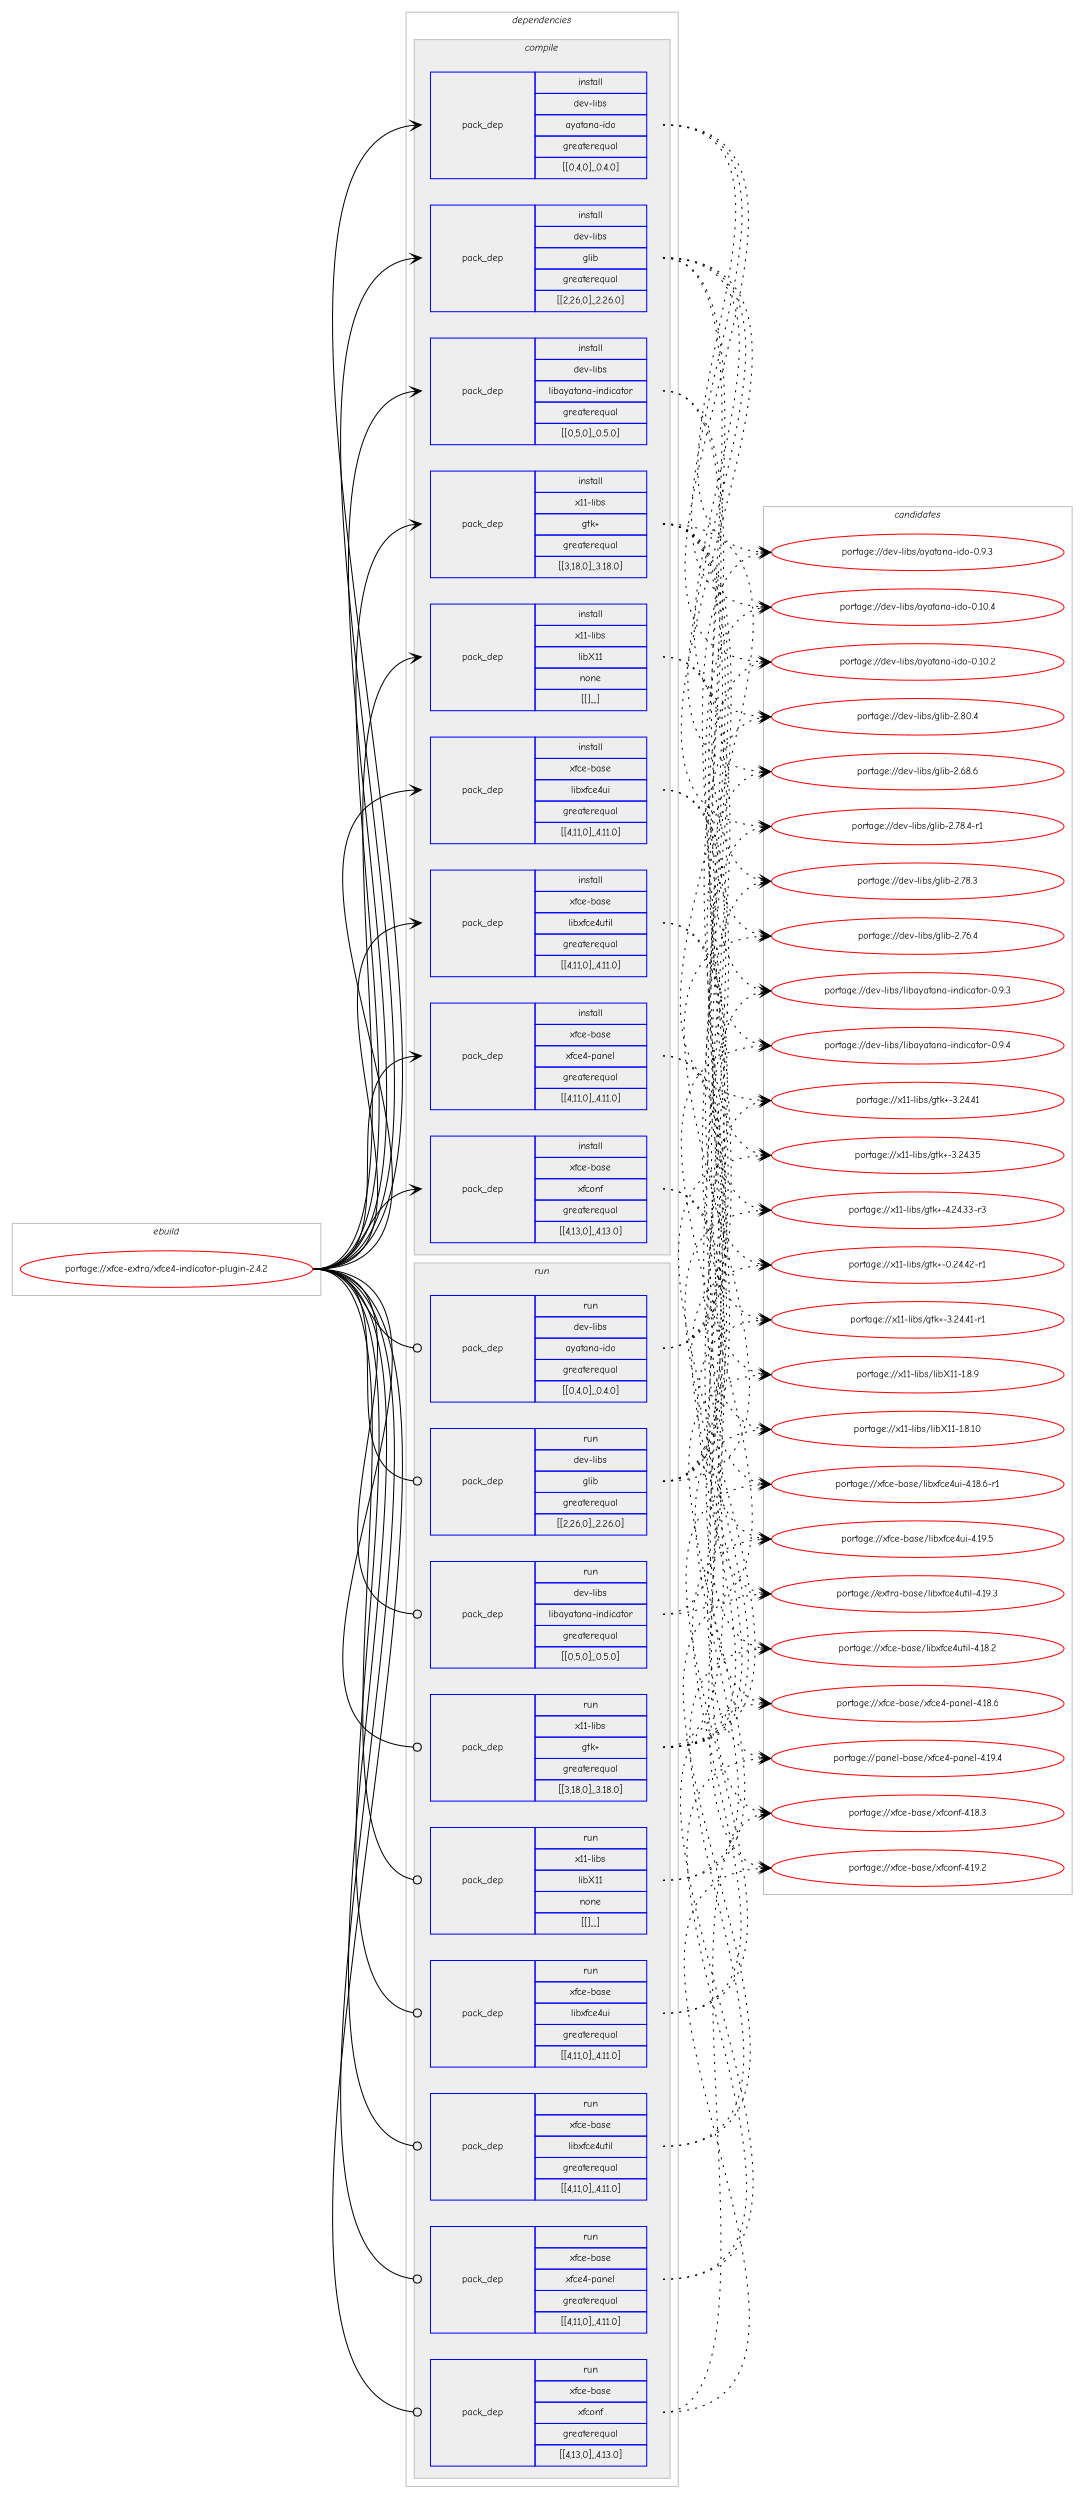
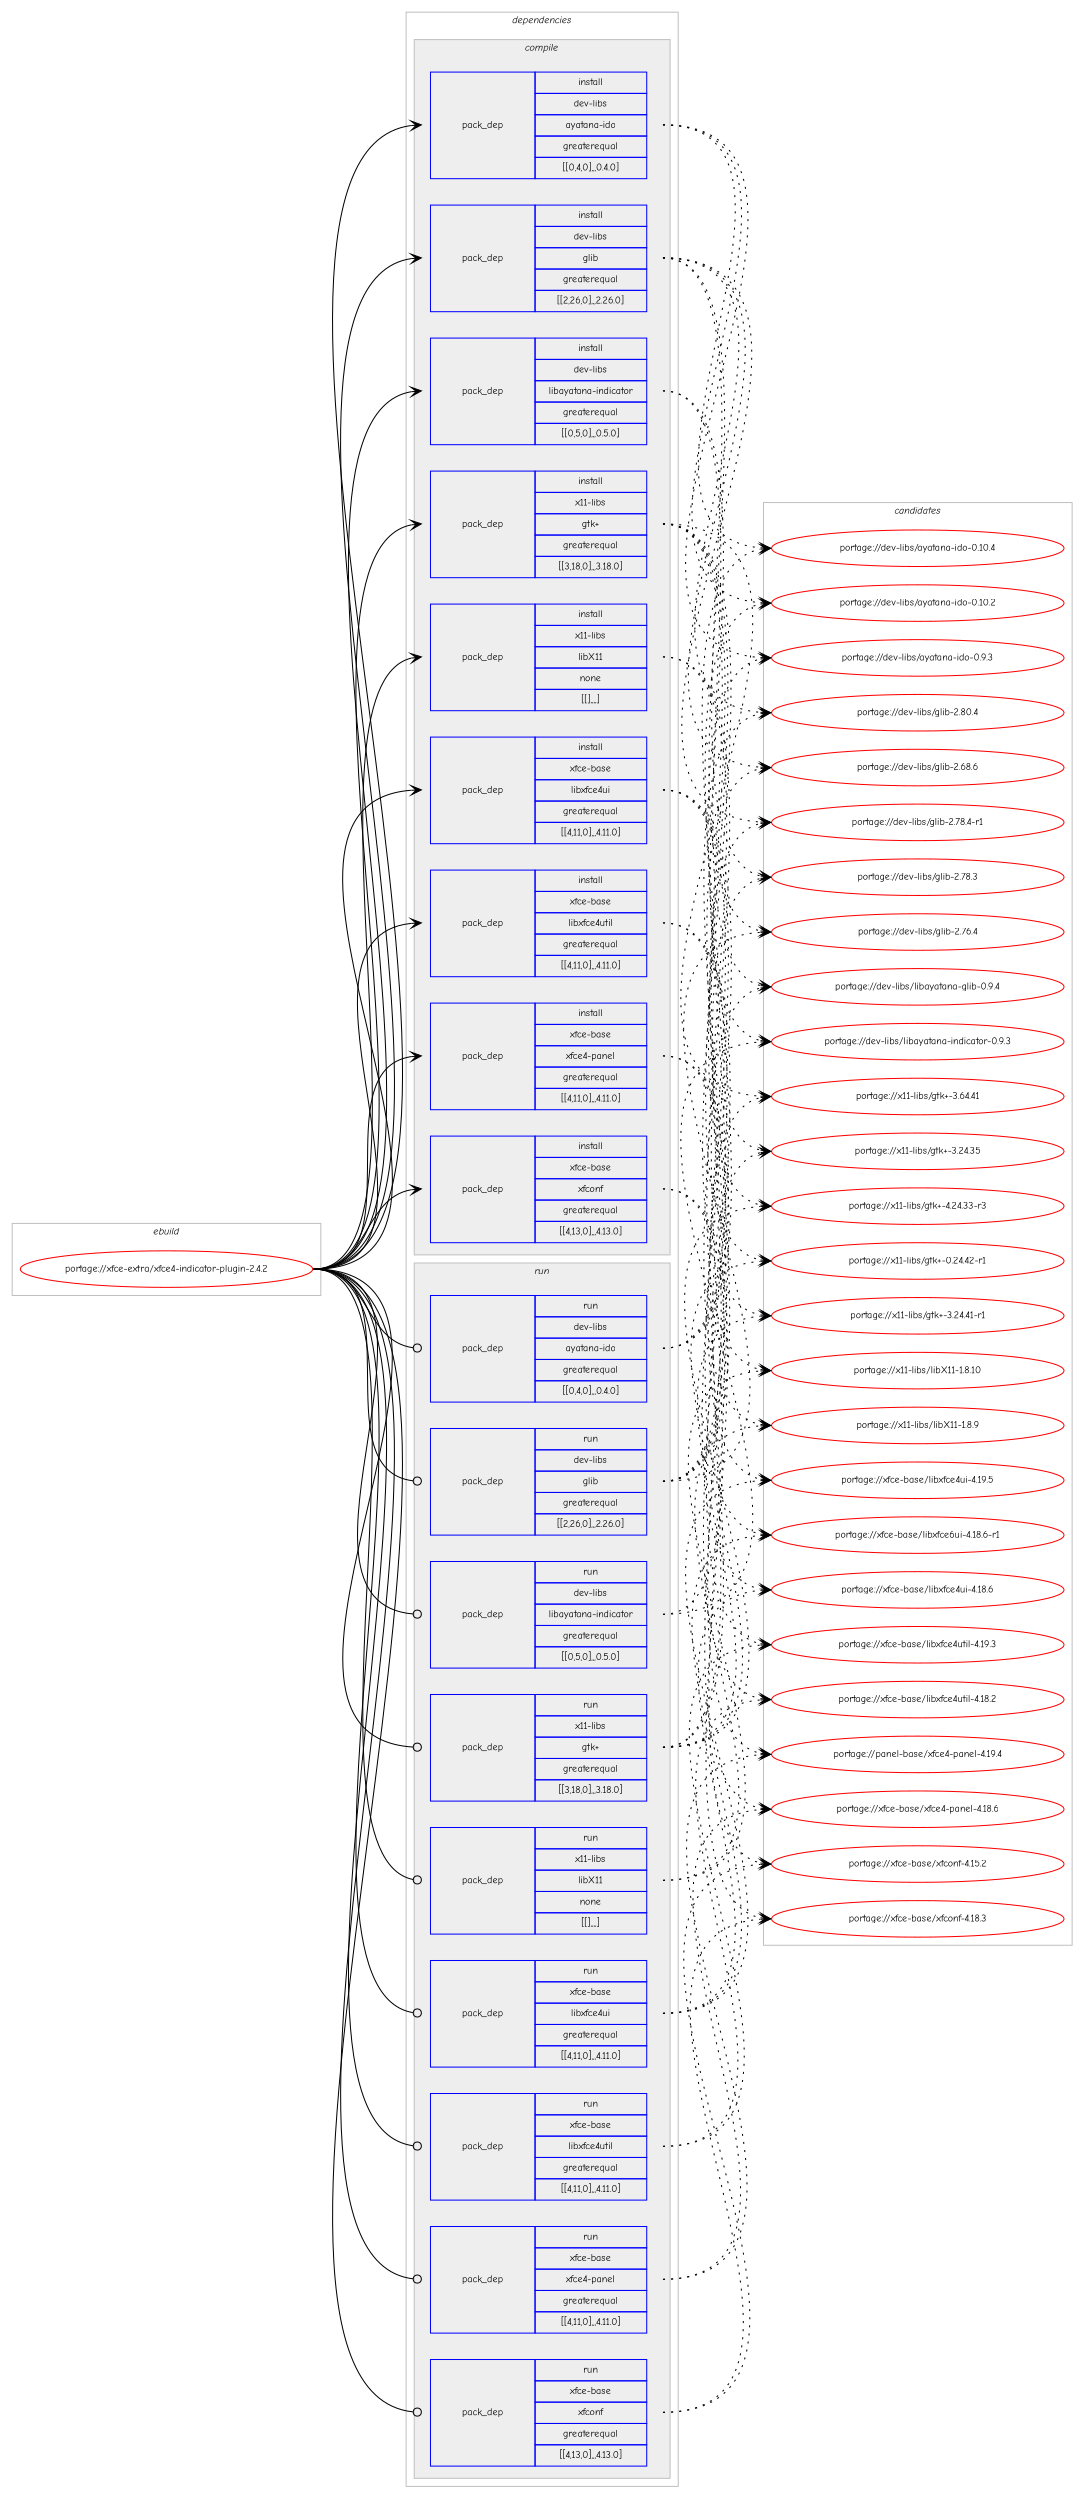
(918, 1046) -> (918, 987)
(918, 1101) -> (918, 1096)
(918, 1484) -> (918, 1535)
none -> (918, 1590)
(918, 1594) -> (918, 1645)
(918, 1868) -> (918, 1864)
